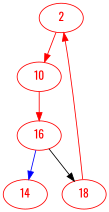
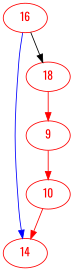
(61, 18) -> (48, 136)
(39, 102) -> (38, 220)
